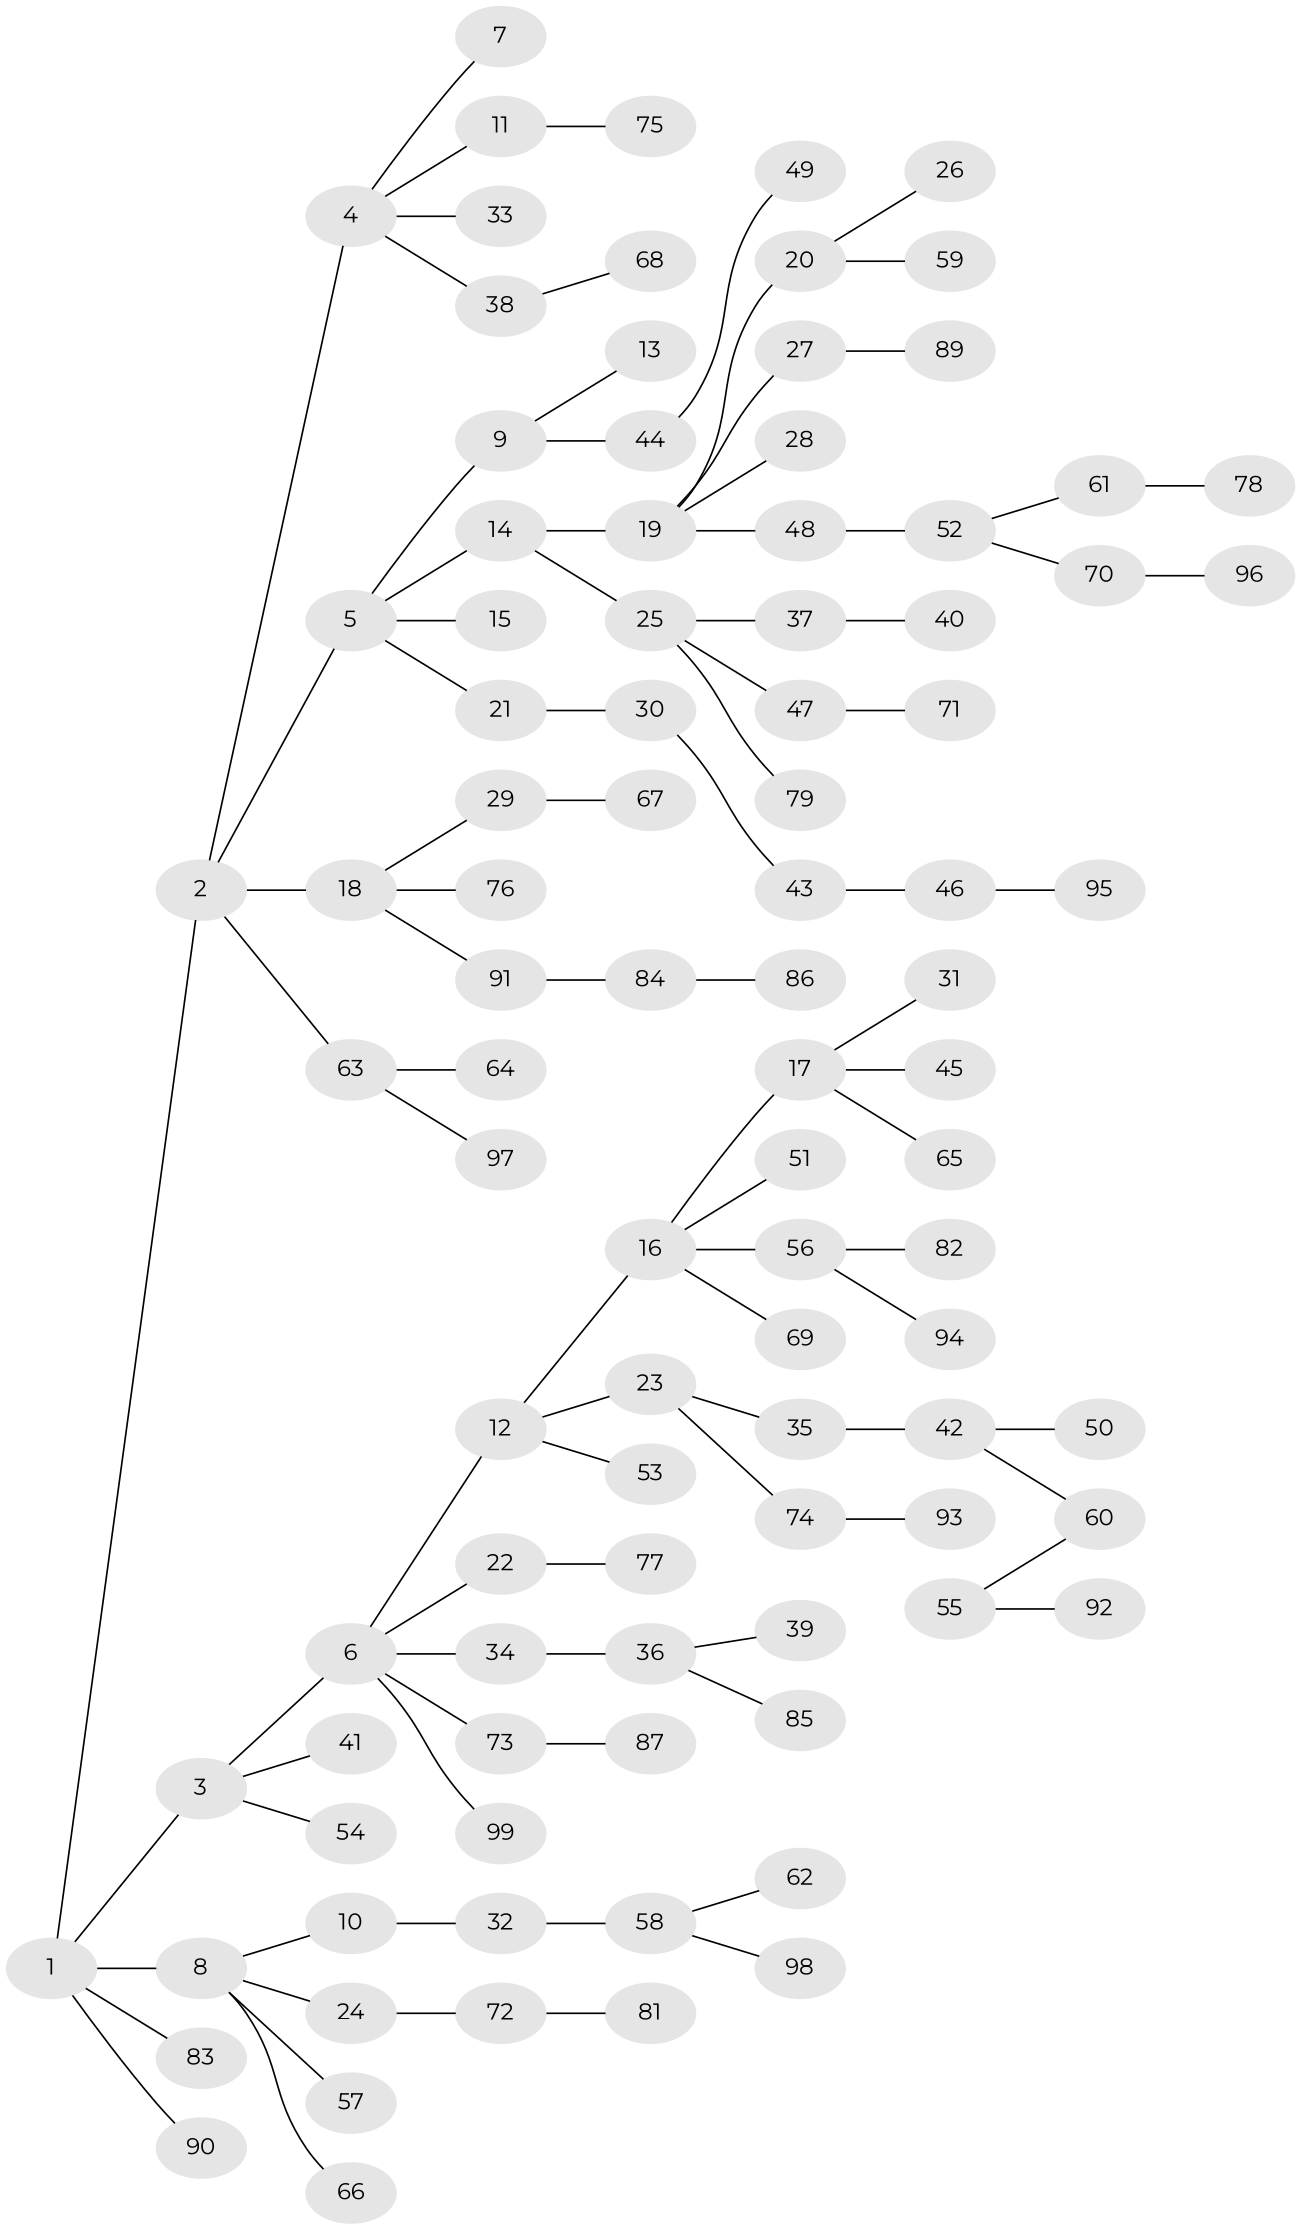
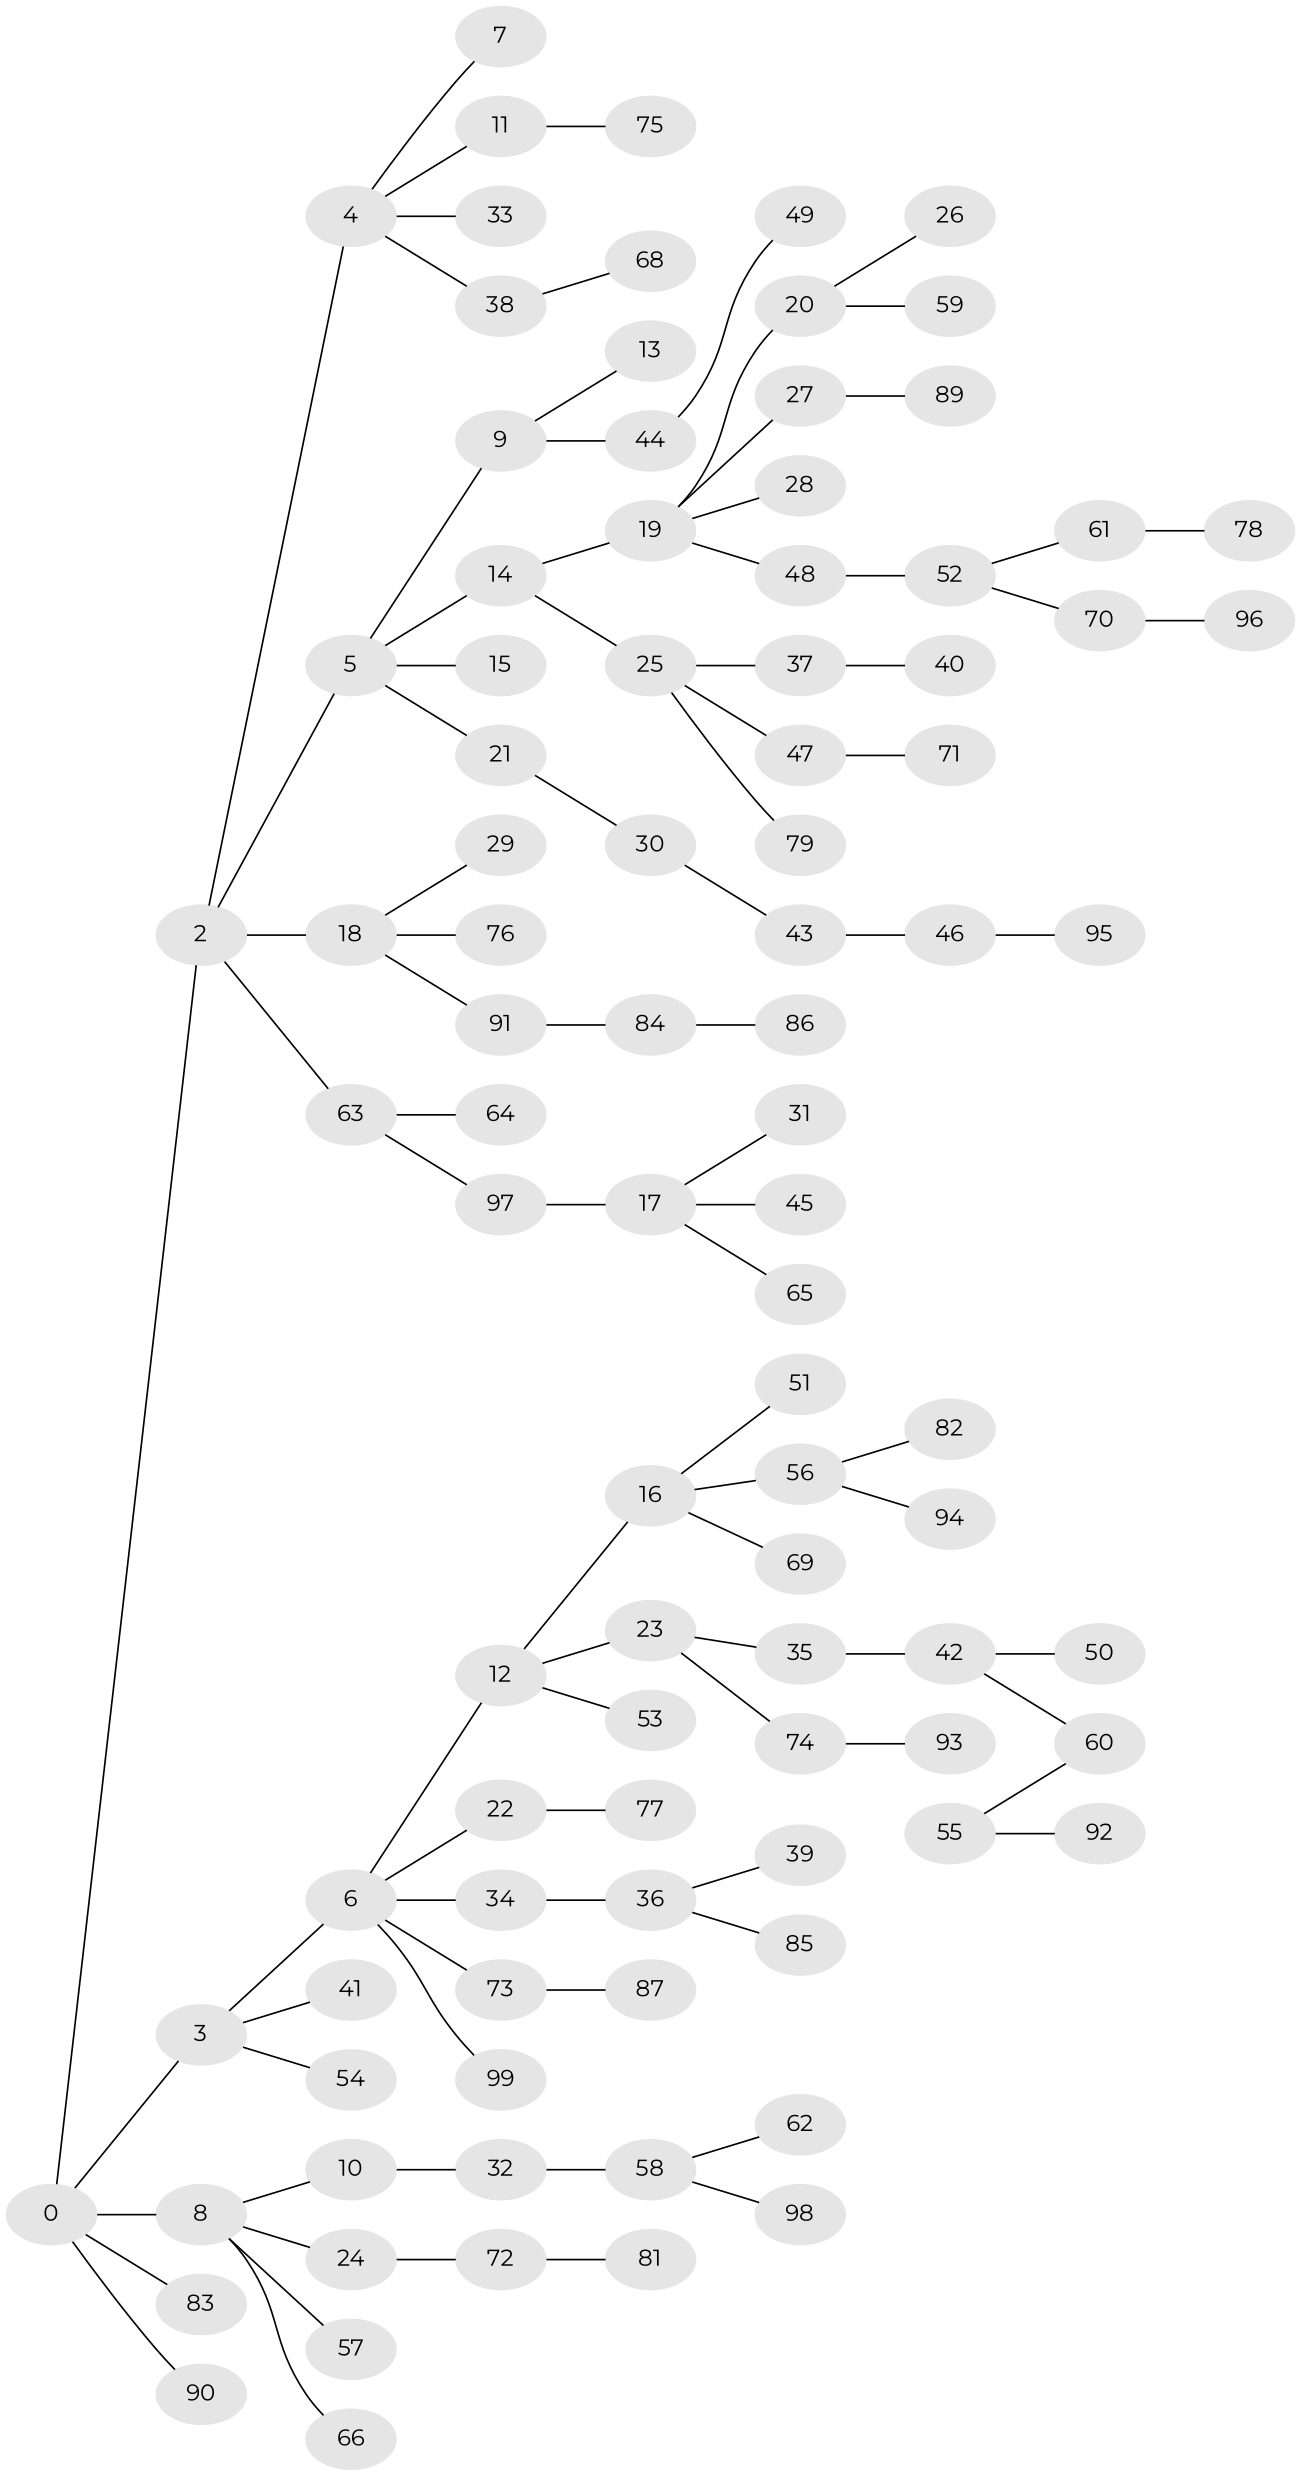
(651, 800) -> none
(721, 1157) -> (576, 1205)
(52, 1968) -> (52, 2215)
